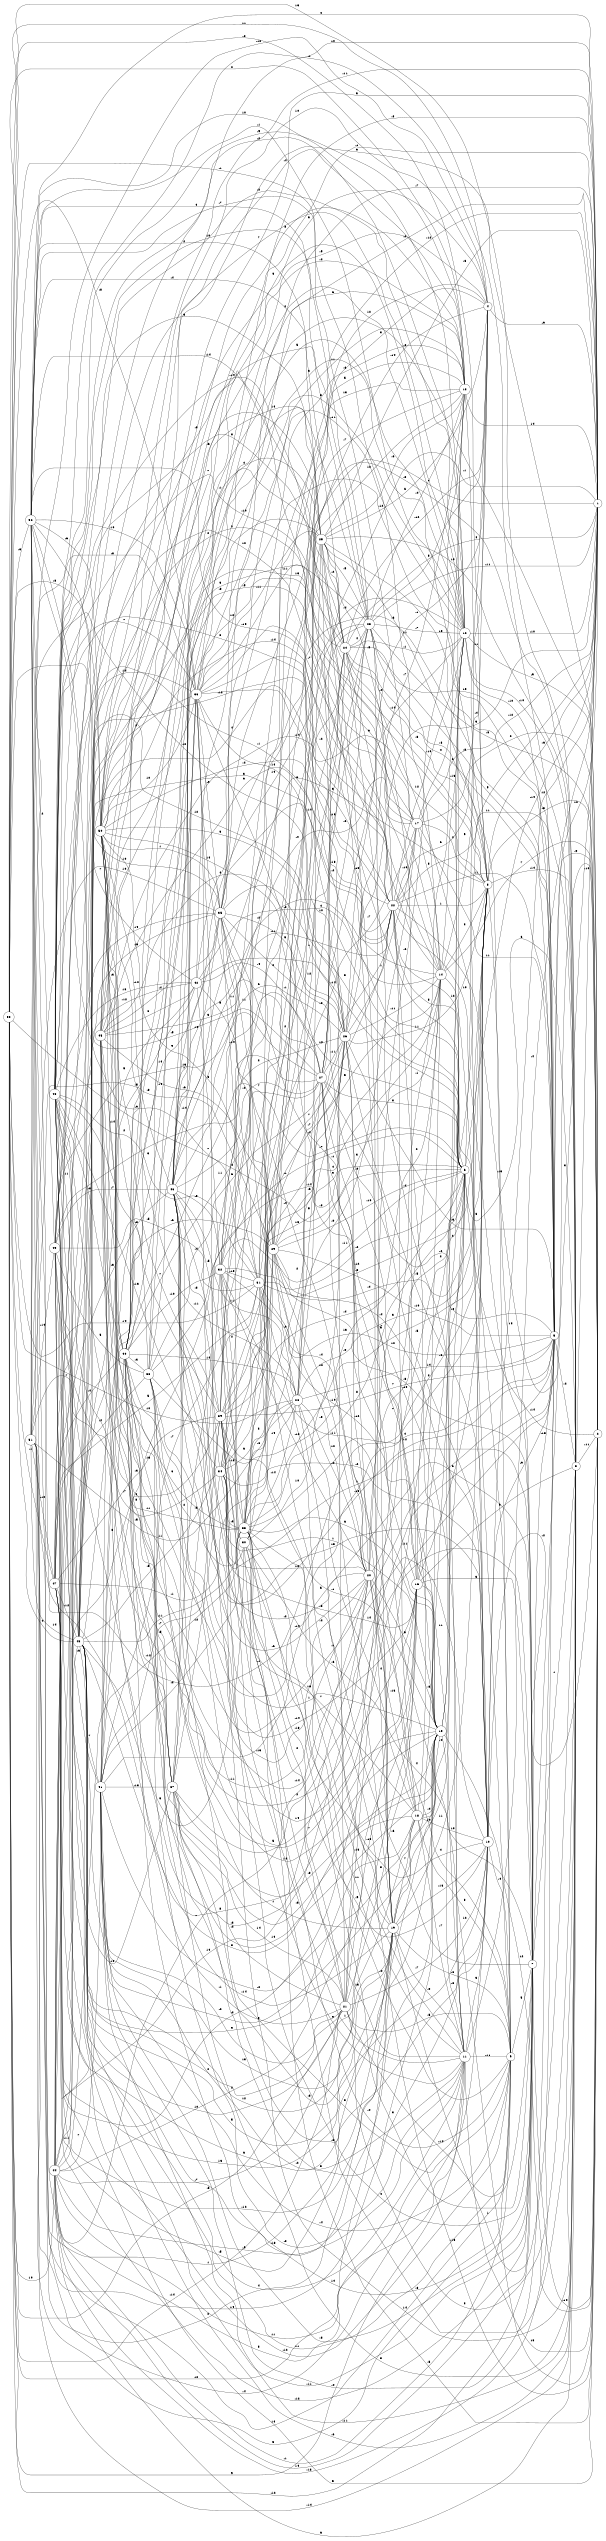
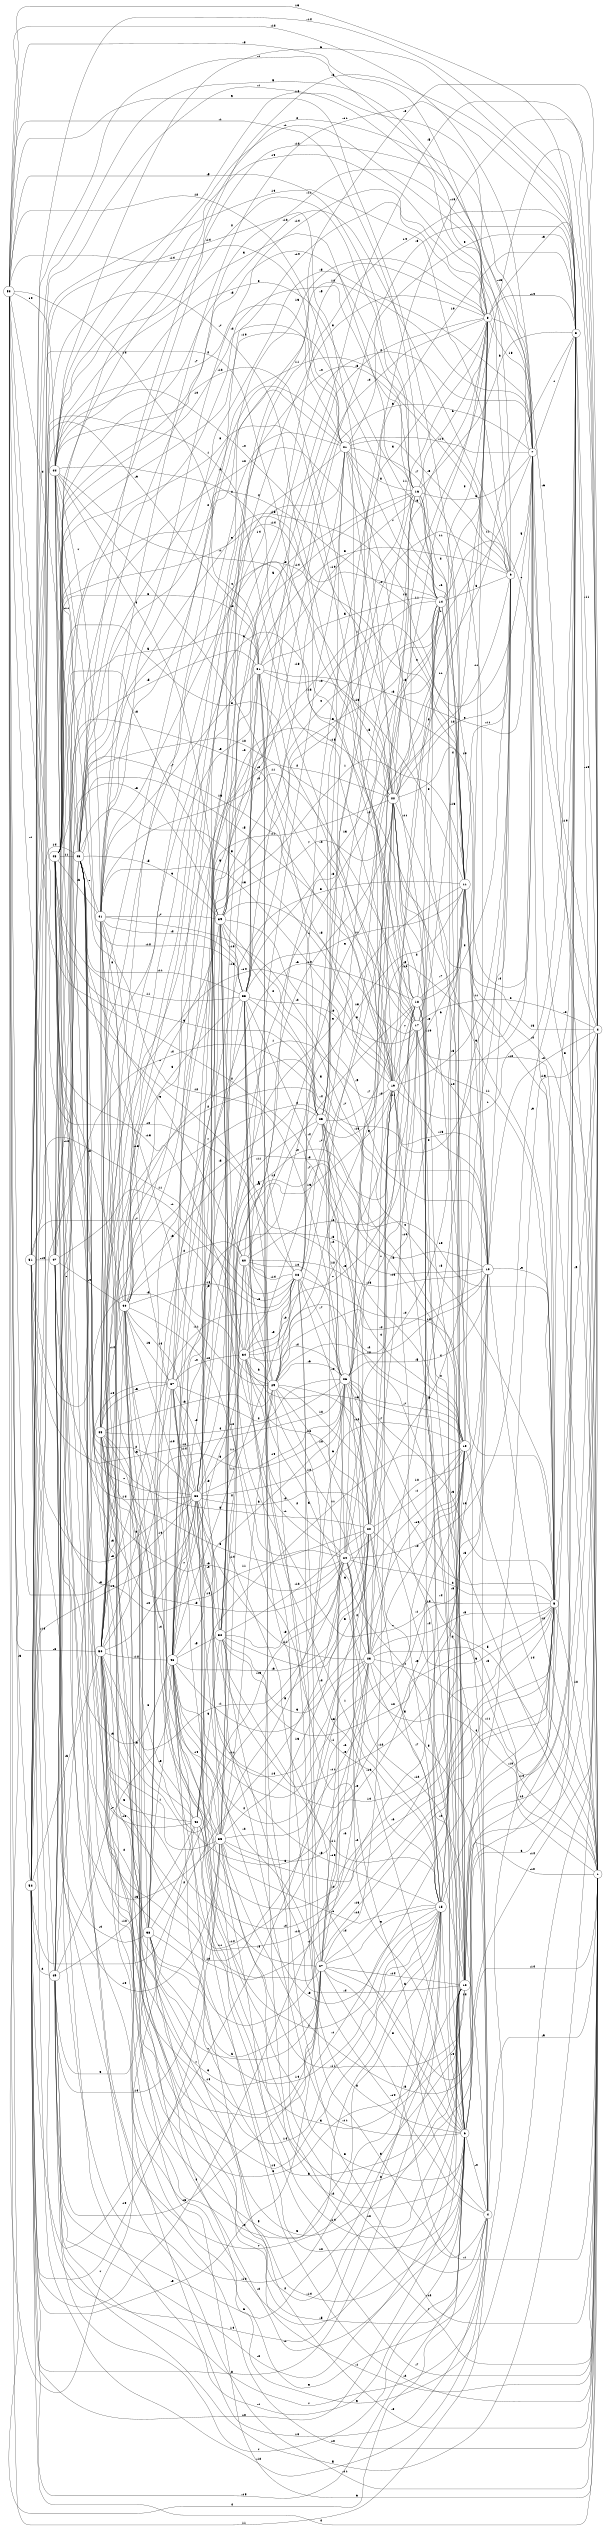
(333, 1167) -> (333, 719)
(226, 1505) -> (281, 1314)
